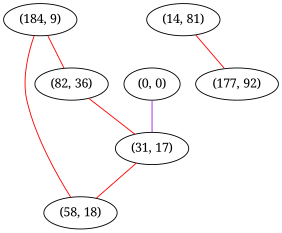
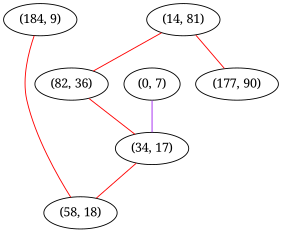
(56, 52) -> (127, 52)
(152, 84) -> (152, 84)
(237, 84) -> (237, 84)
(152, 148) -> (152, 148)
